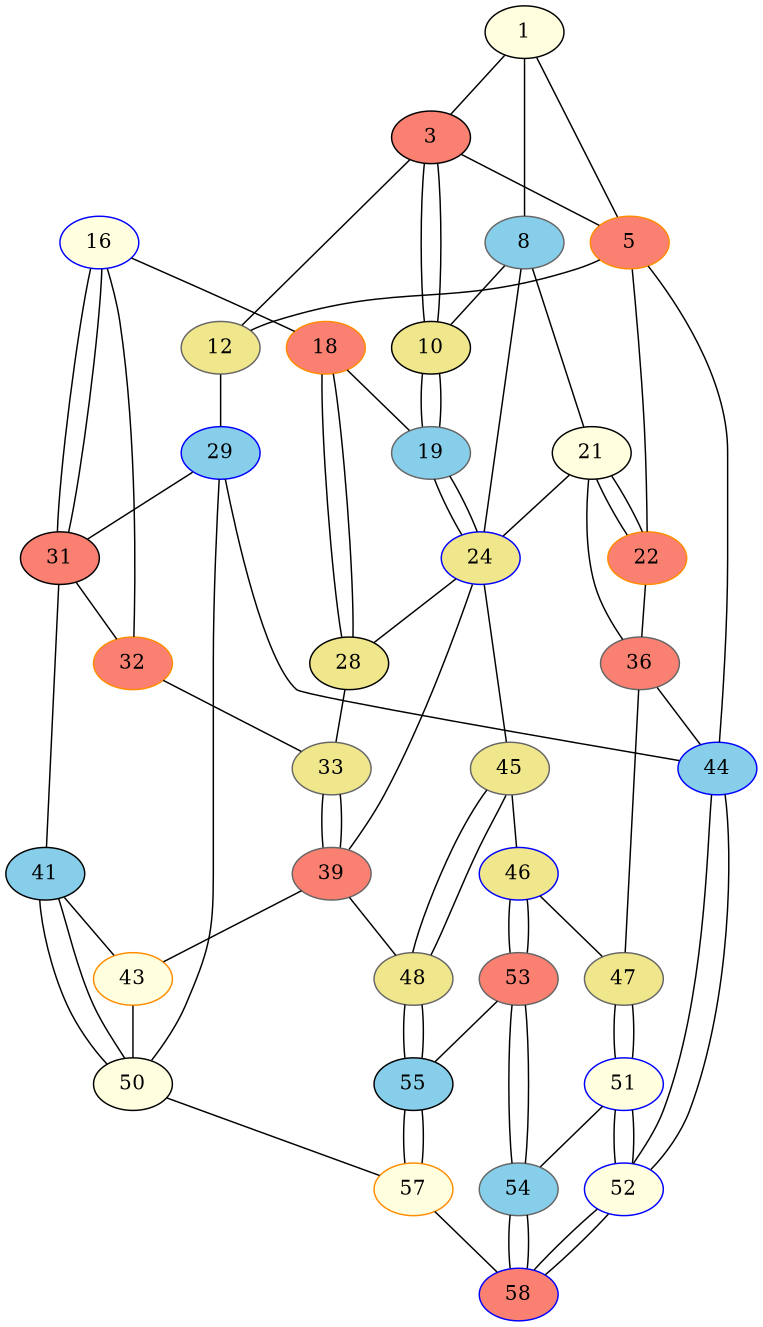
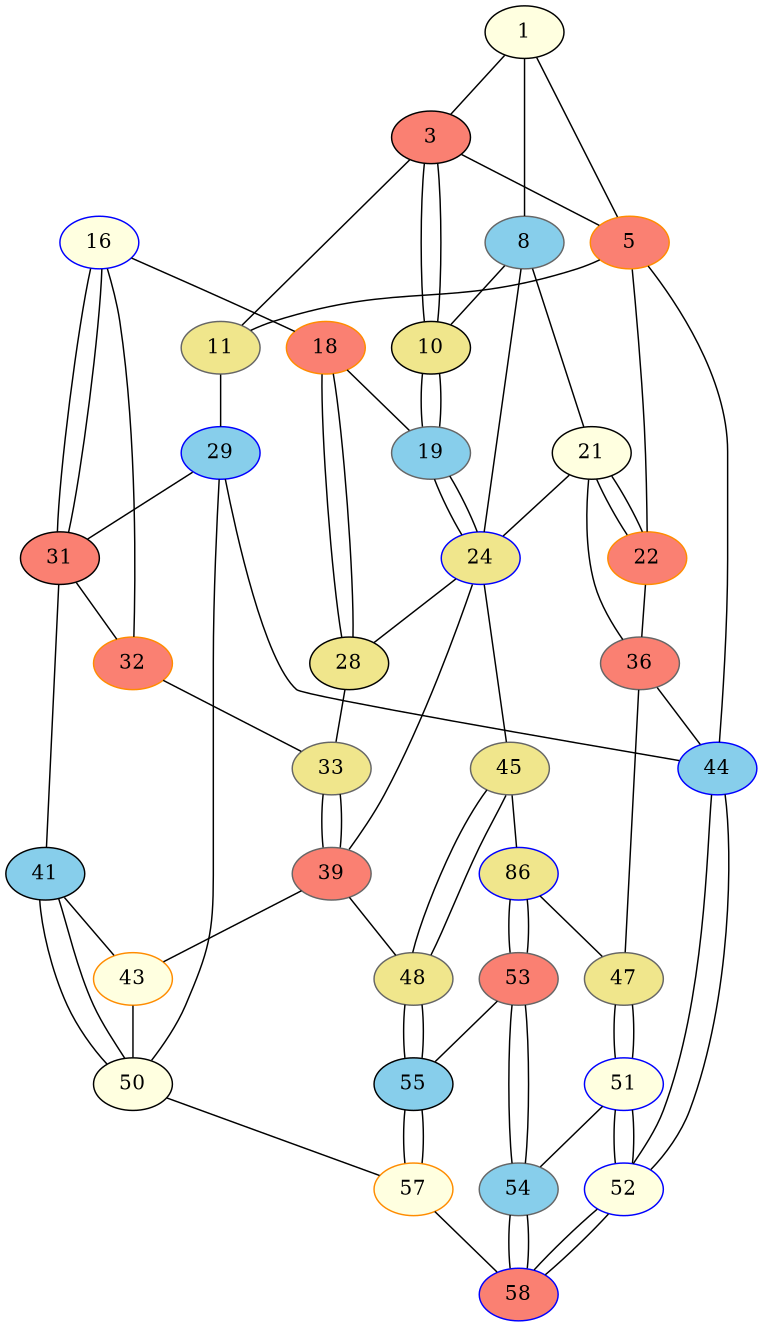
(221, 348) -> (221, 348)
(519, 874) -> (519, 874)
